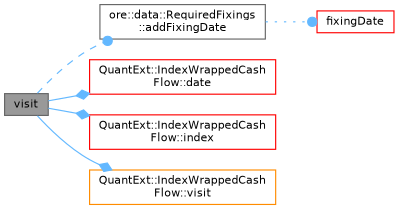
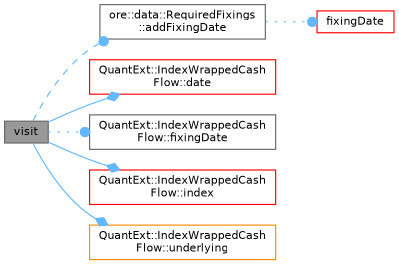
none -> (183, 132)
(183, 187) -> (183, 242)
